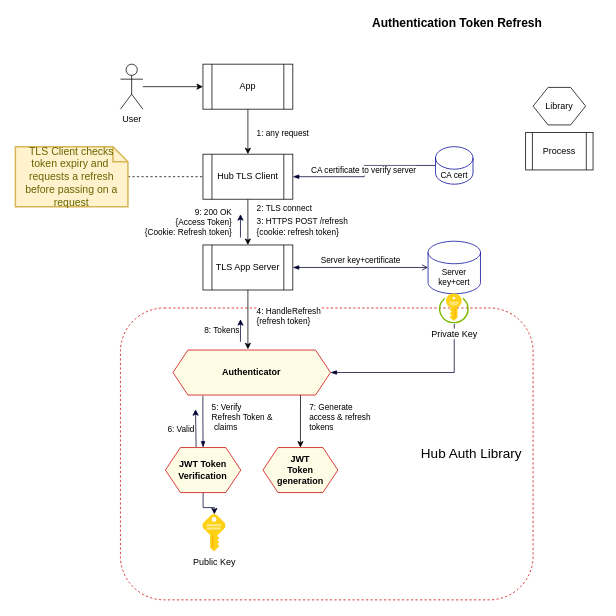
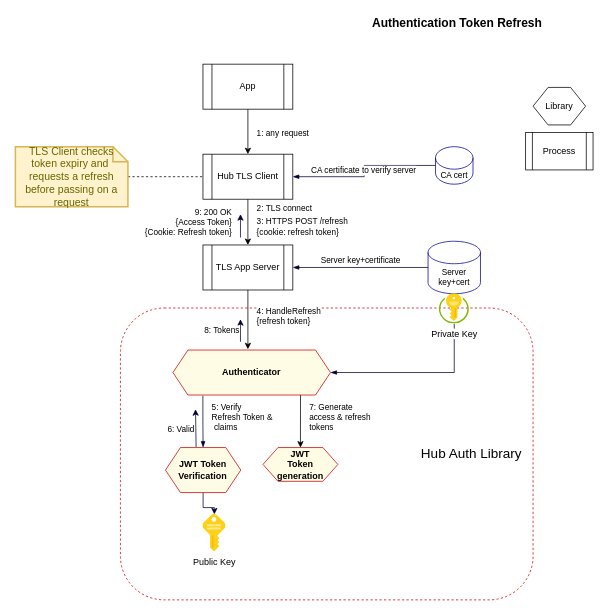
(132, 87) -> none
(170, 87) -> none
(423, 267) -> (423, 267)
(300, 470) -> (300, 464)
